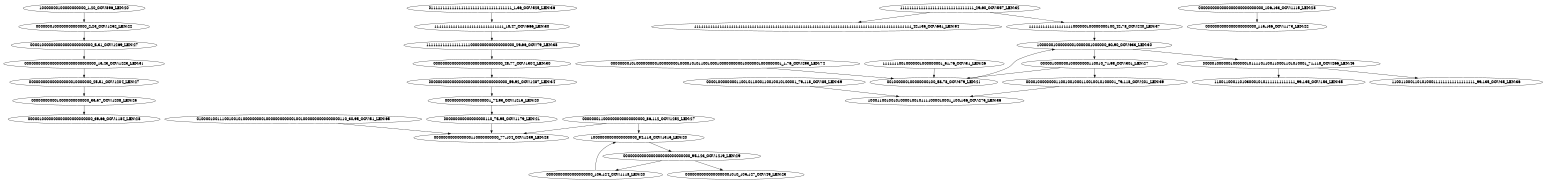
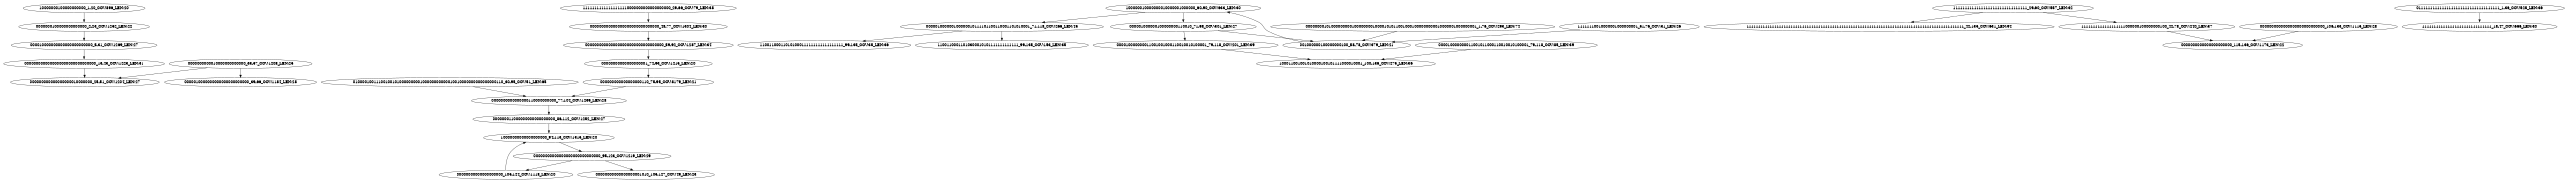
(492, 35) -> none
(1094, 35) -> (2189, 36)
(84, 90) -> (164, 73)
(492, 119) -> (648, 82)
(566, 128) -> (549, 109)
